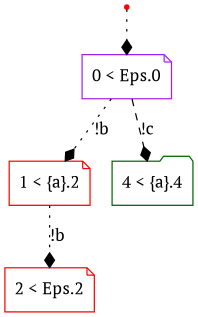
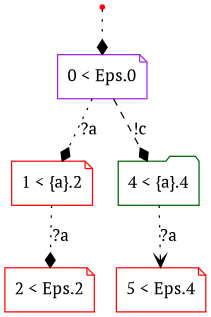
(102, 130) -> (89, 130)
(58, 237) -> (61, 237)
none -> (161, 290)
